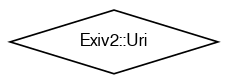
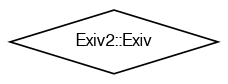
(114, 42) -> (114, 42)
